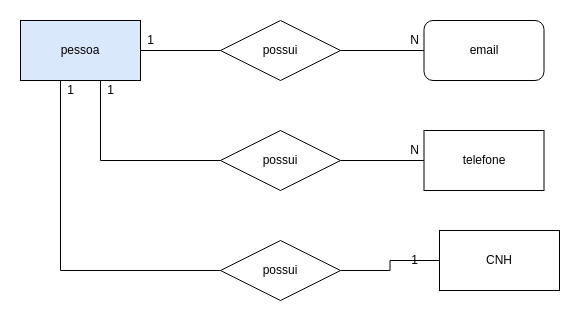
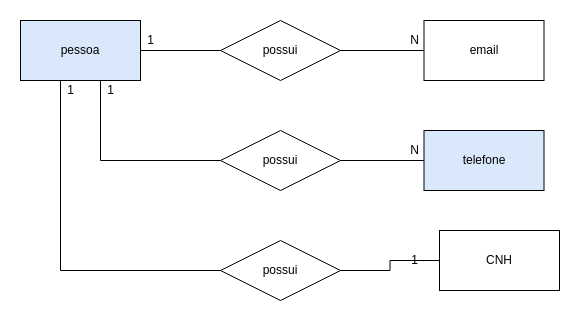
(484, 51) -> (484, 51)
(484, 161) -> (484, 161)
